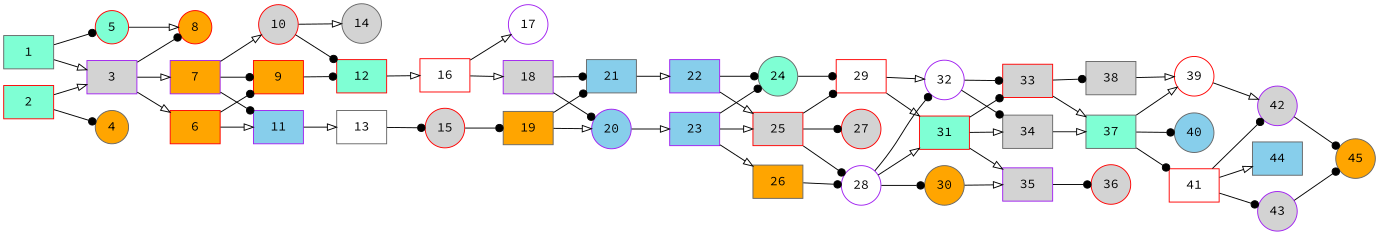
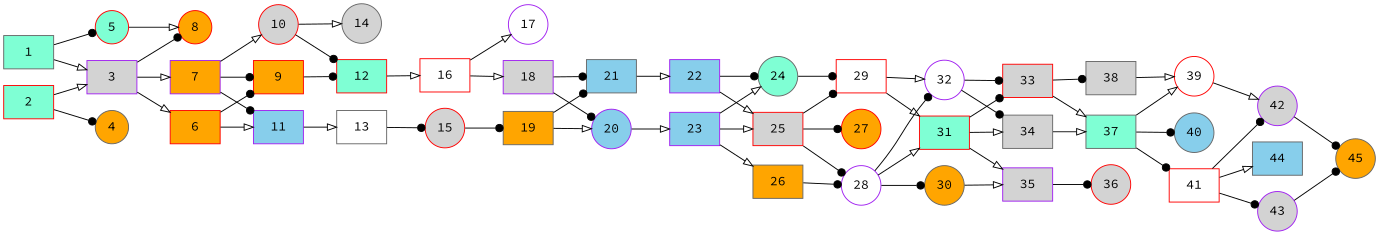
(742, 99) -> (741, 99)
(861, 129) -> (861, 129)
